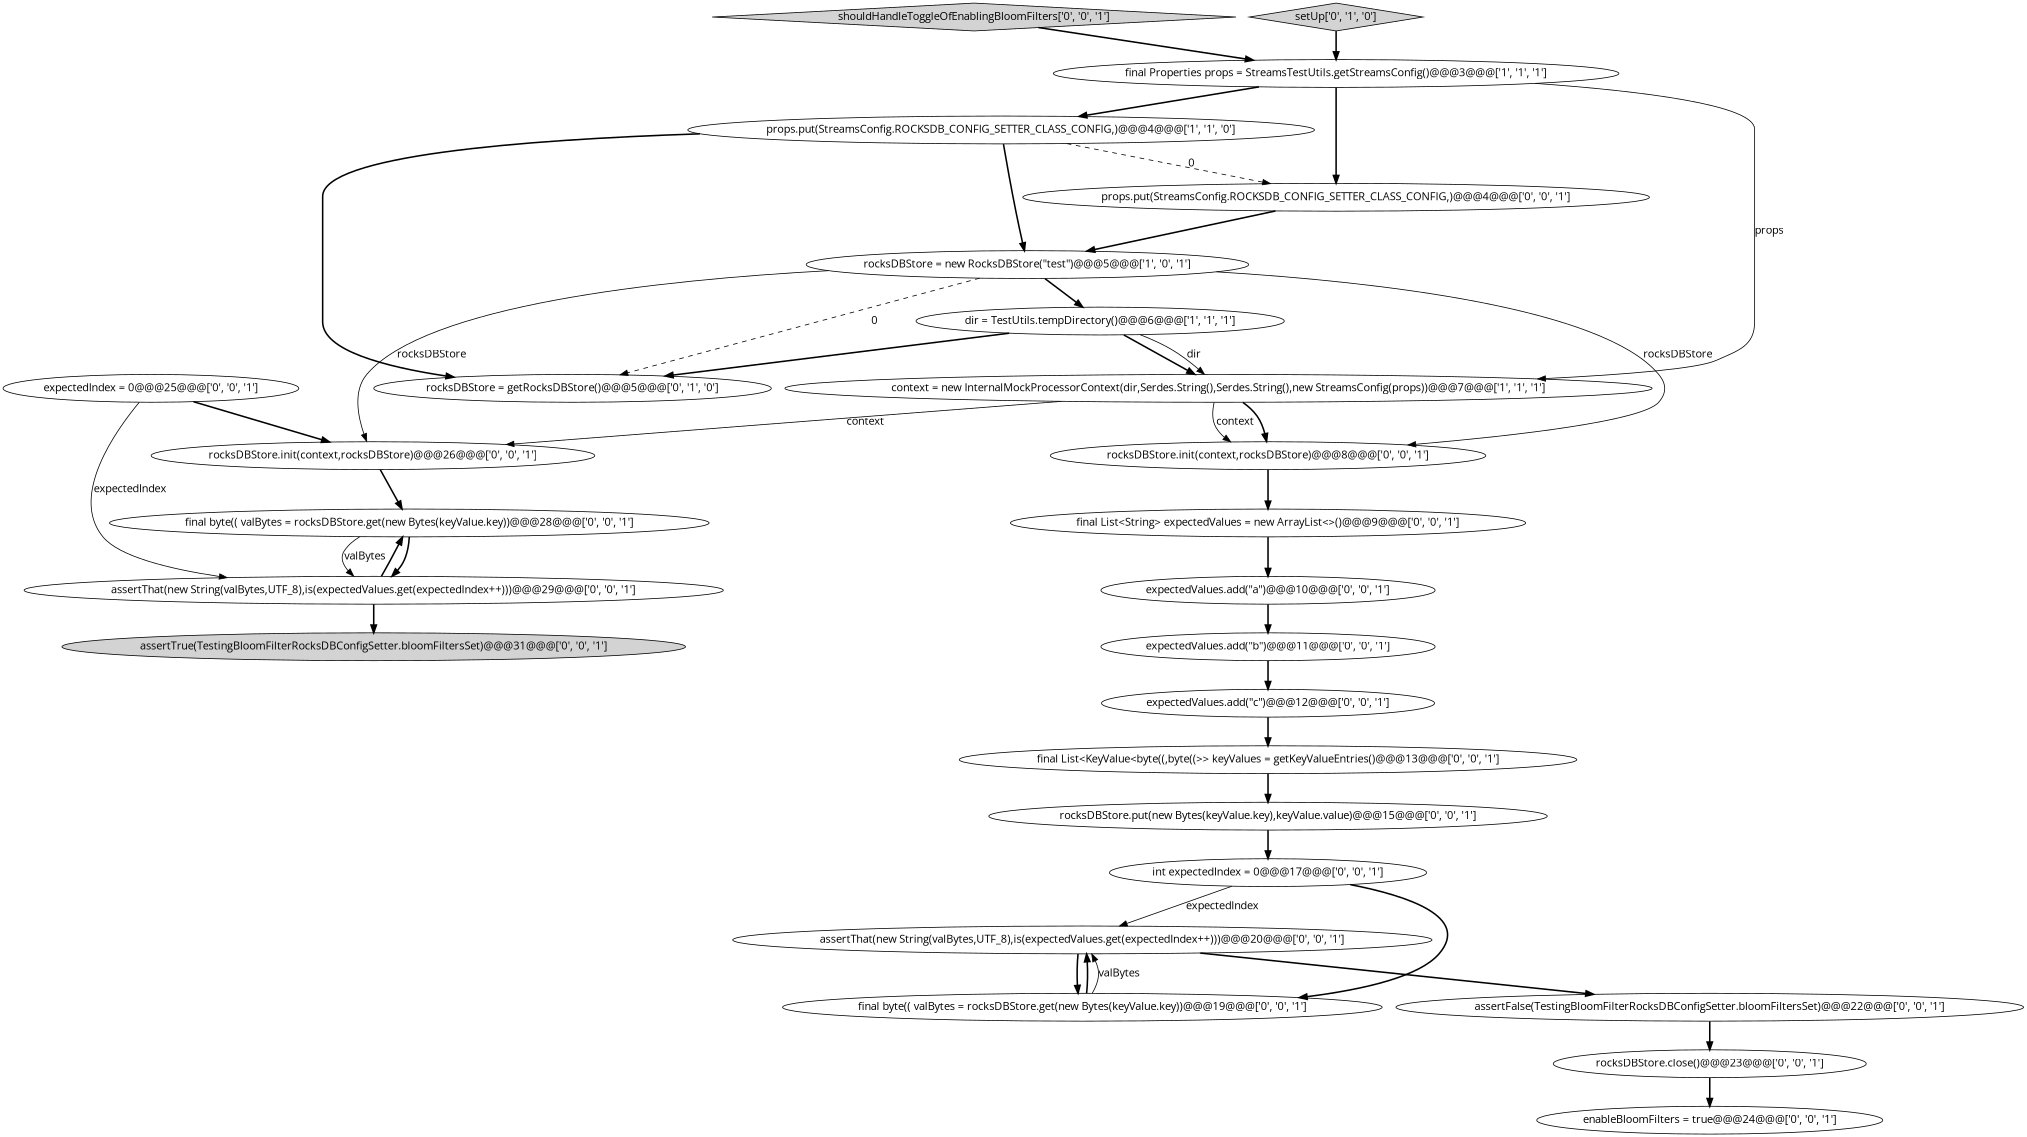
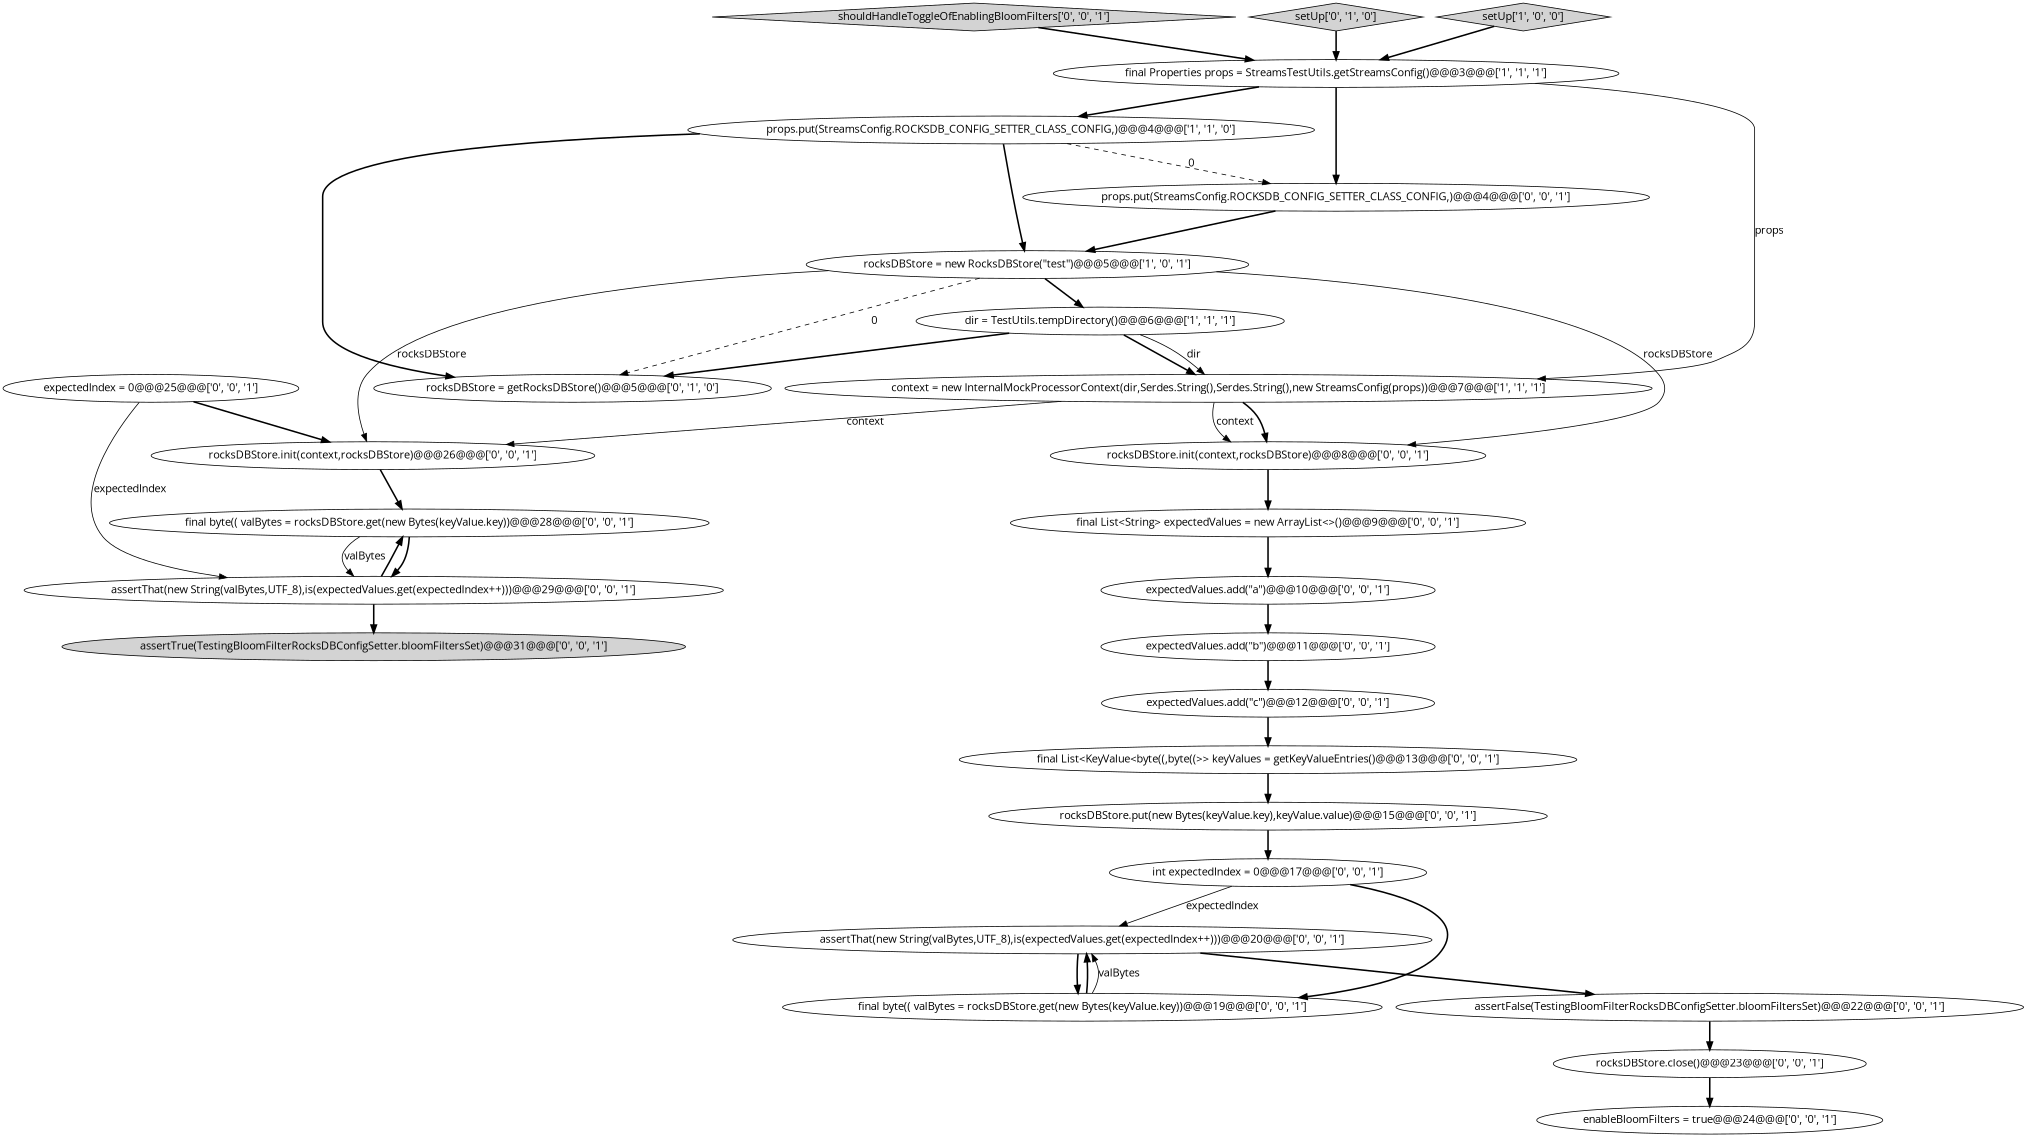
none -> (1523, 17)
